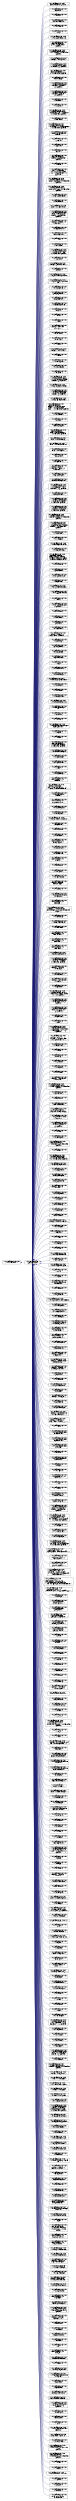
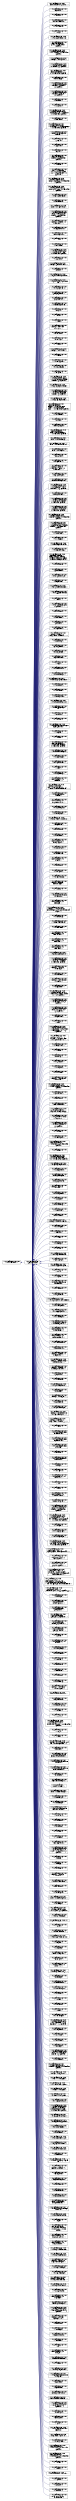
(59, 2267) -> (59, 2267)
